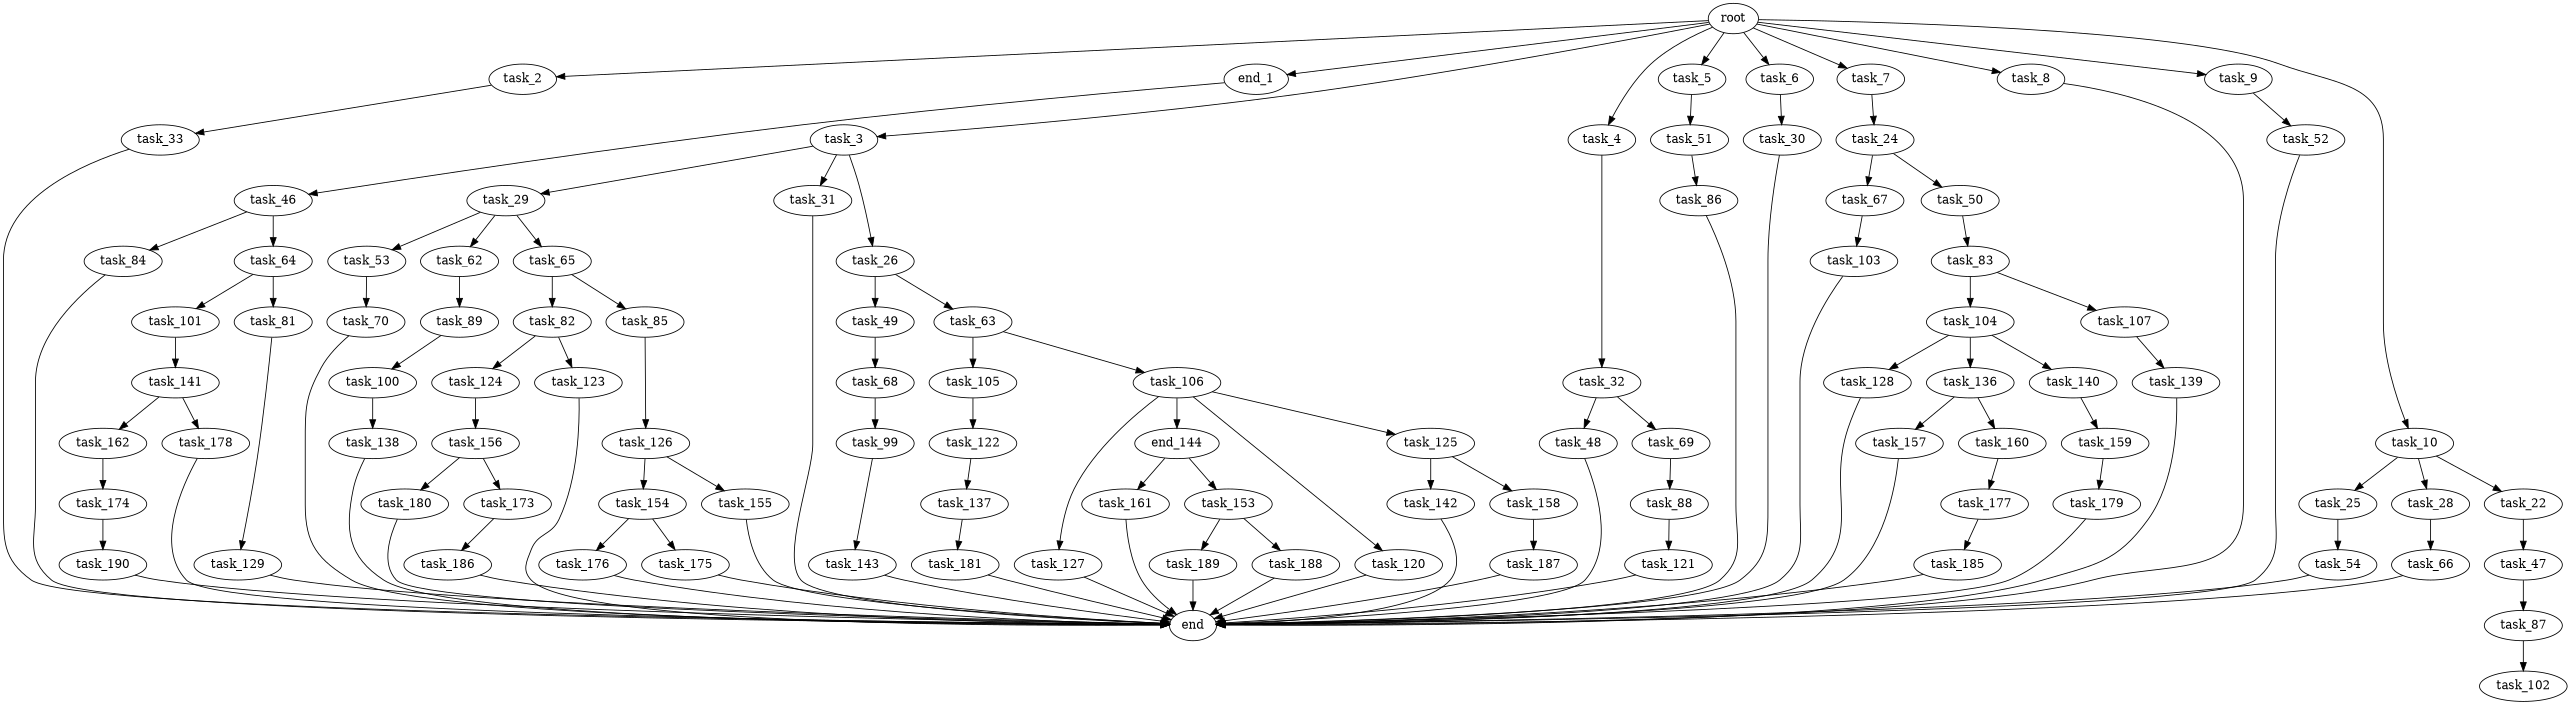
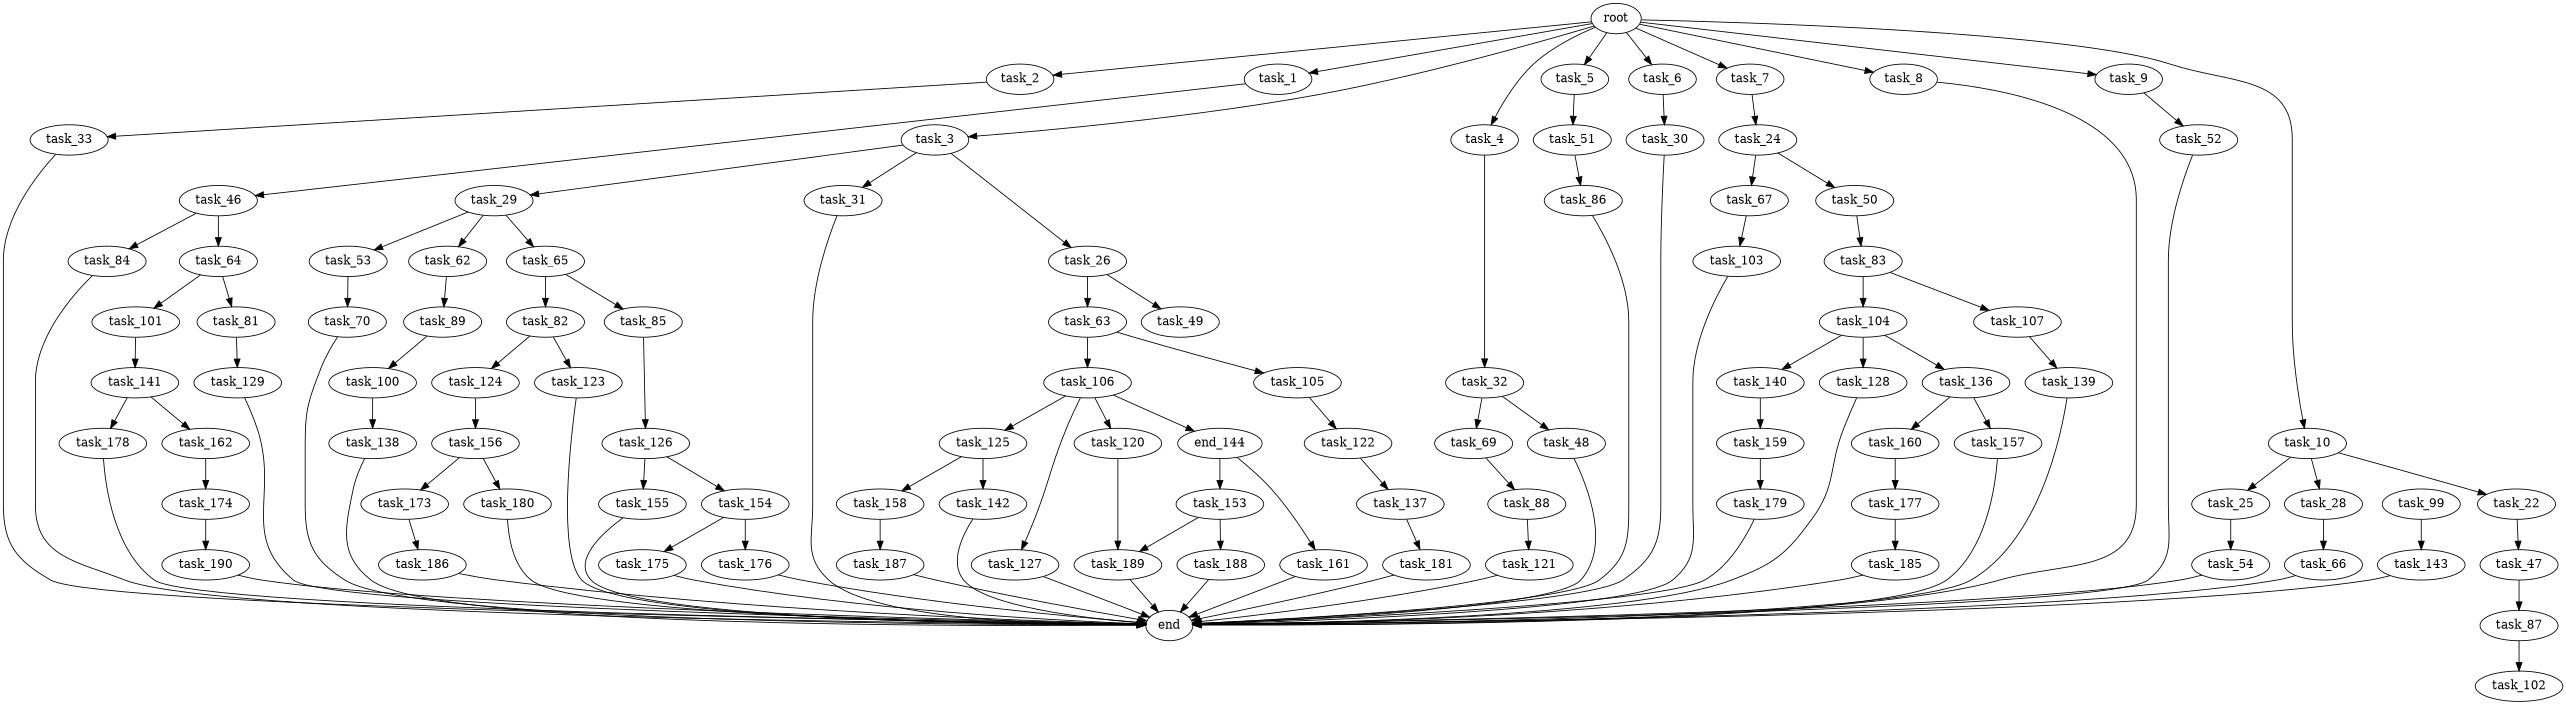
(1256, 79) -> (1278, 79)
(875, 383) -> none
(1294, 596) -> (1118, 500)
